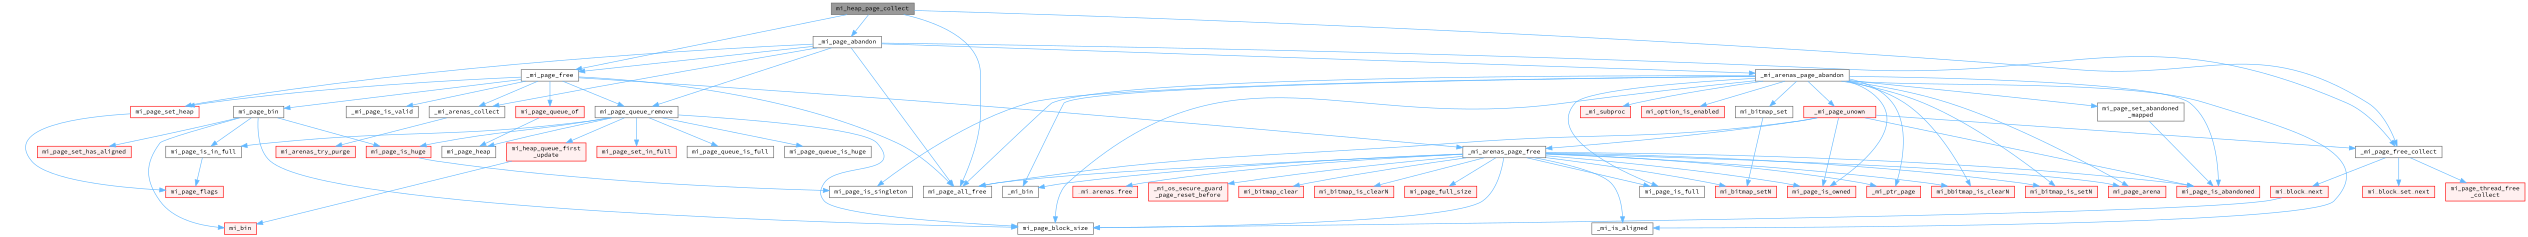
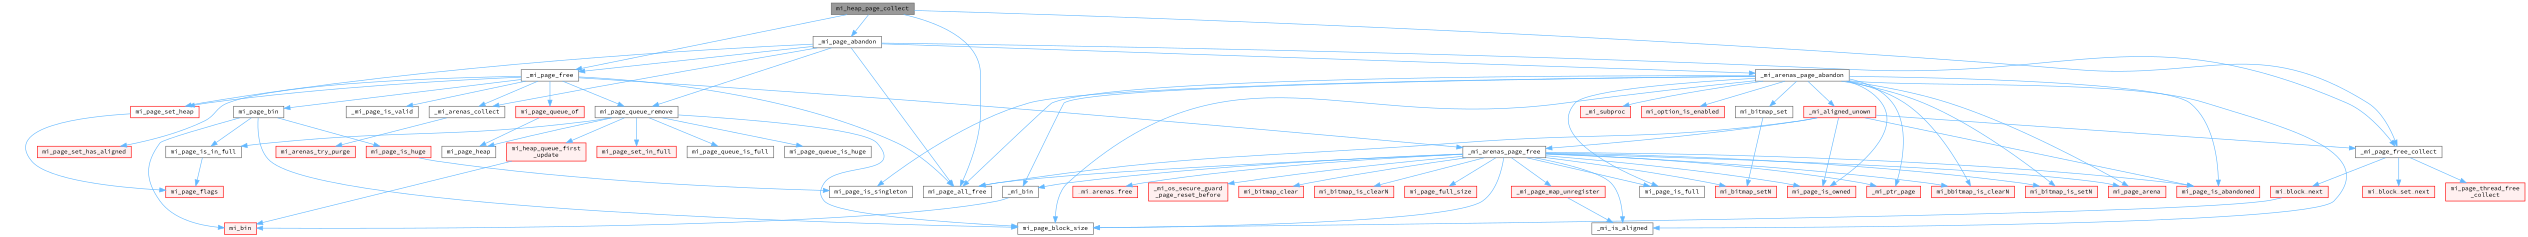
(1840, 112) -> (1840, 112)
(2141, 112) -> none
(177, 132) -> (389, 81)
(490, 134) -> none
none -> (1558, 192)
none -> (636, 225)
